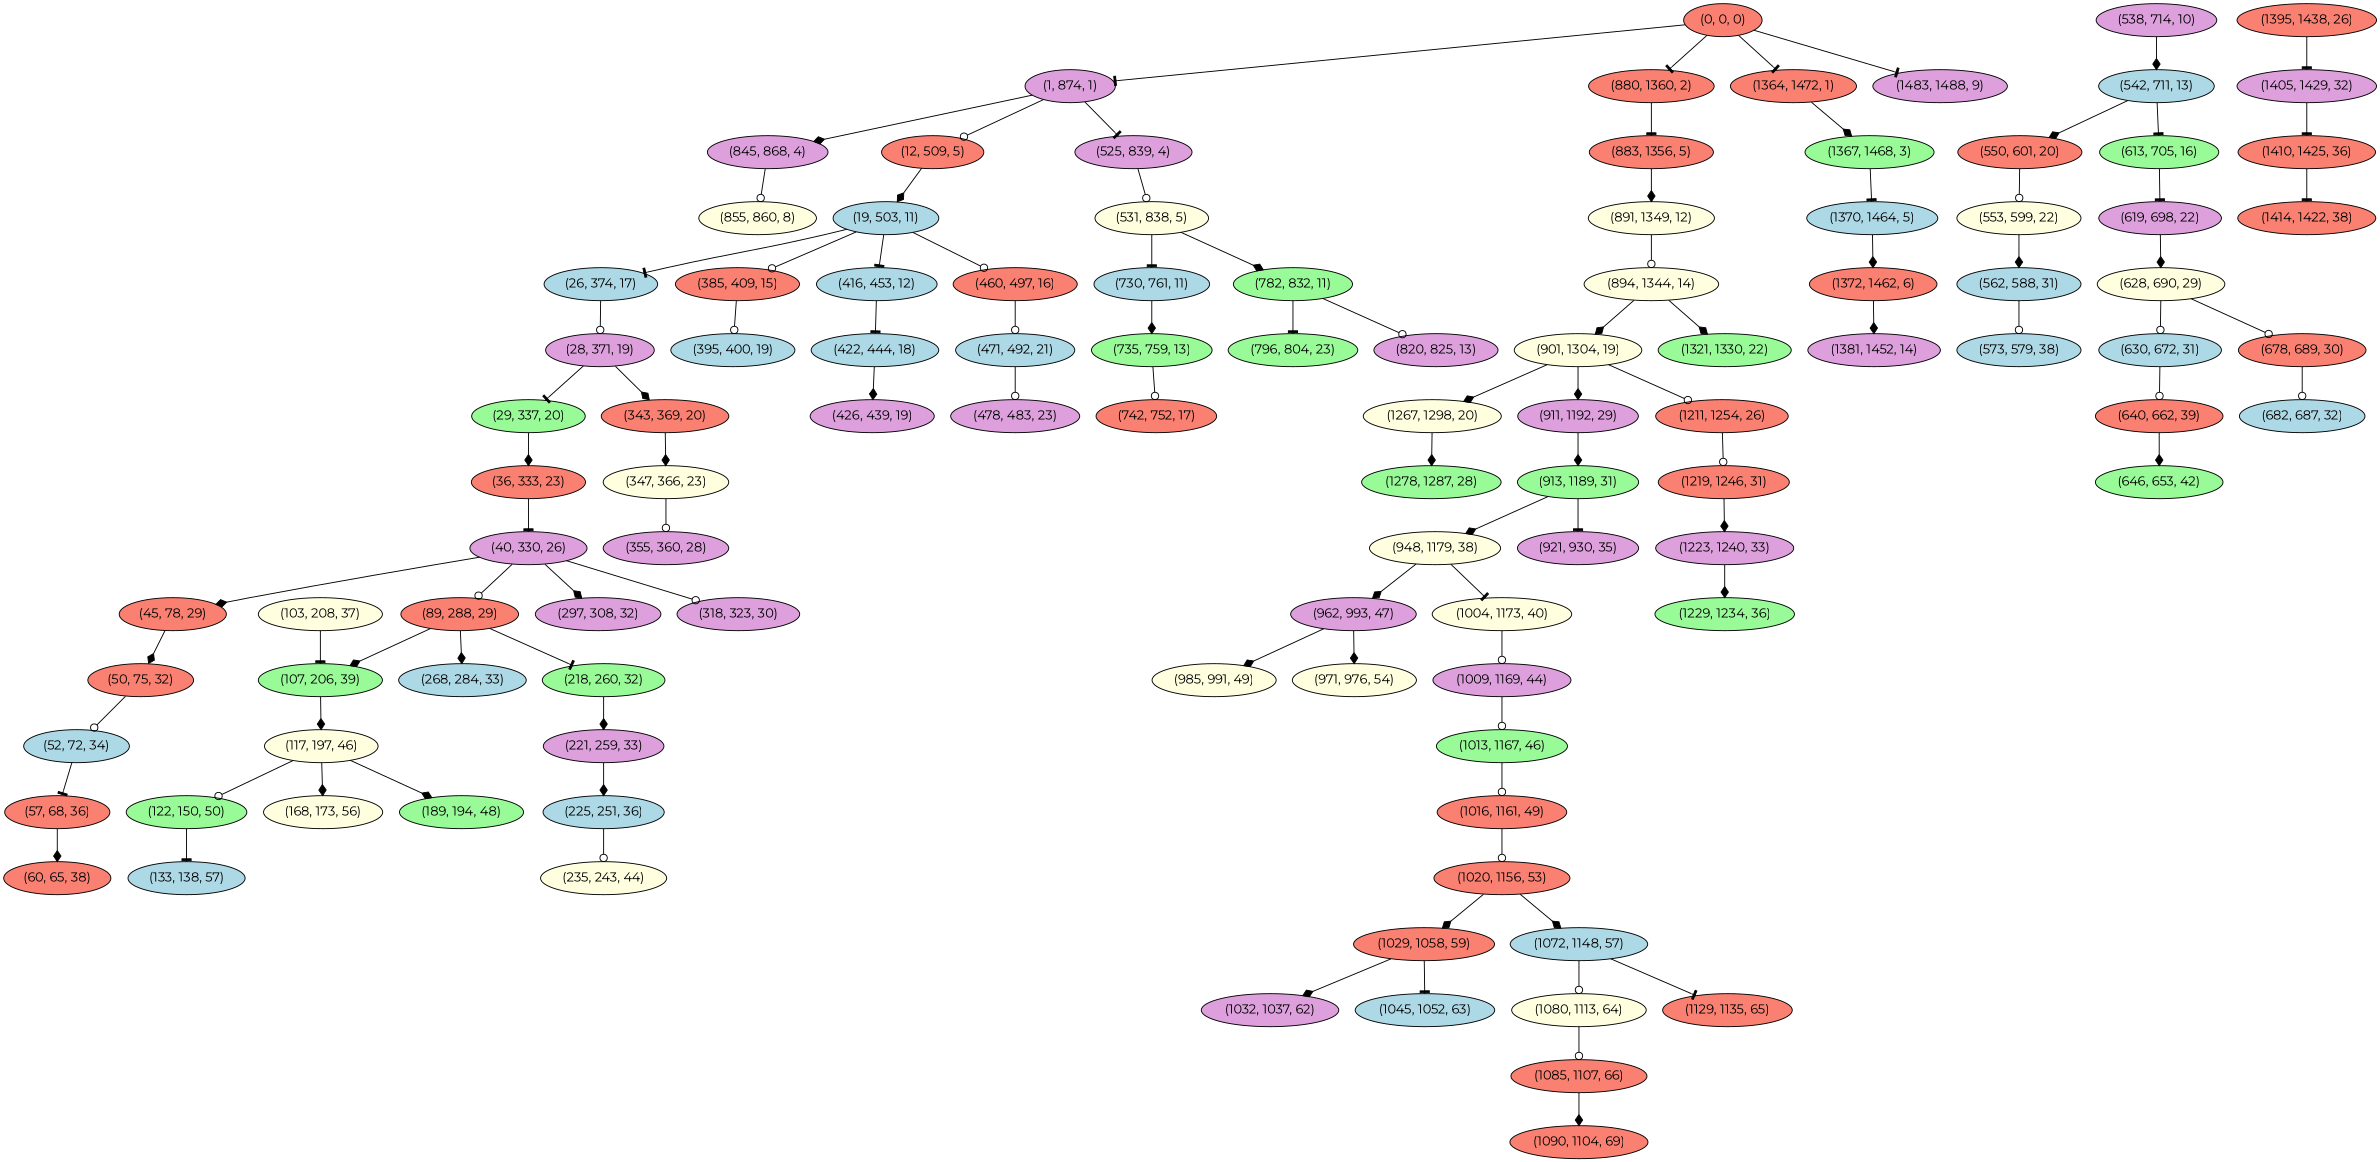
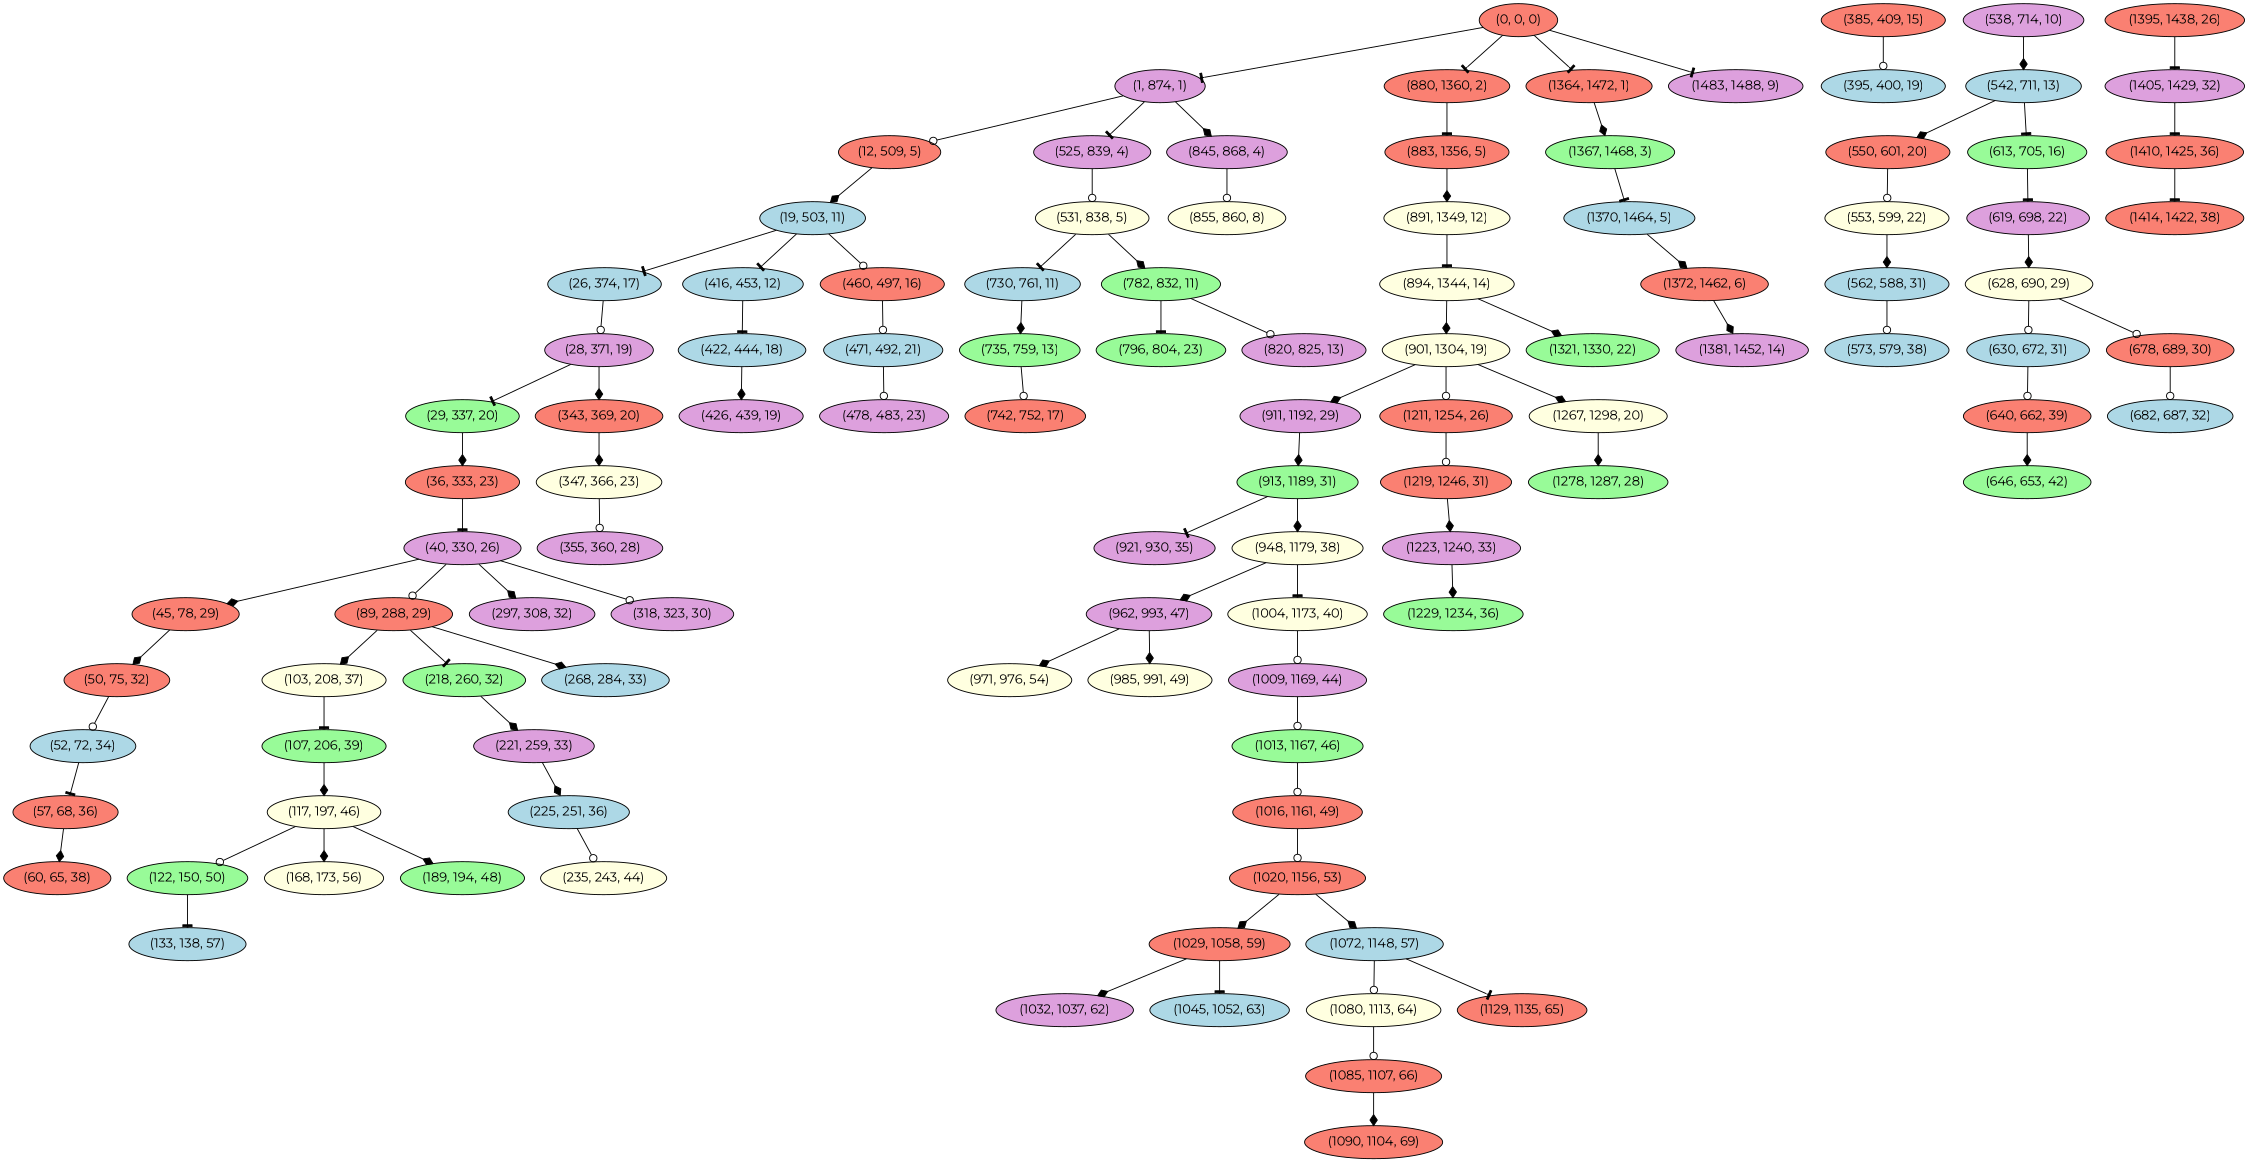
(1651, 248) -> (1447, 249)
(816, 249) -> none
(395, 645) -> (363, 643)
